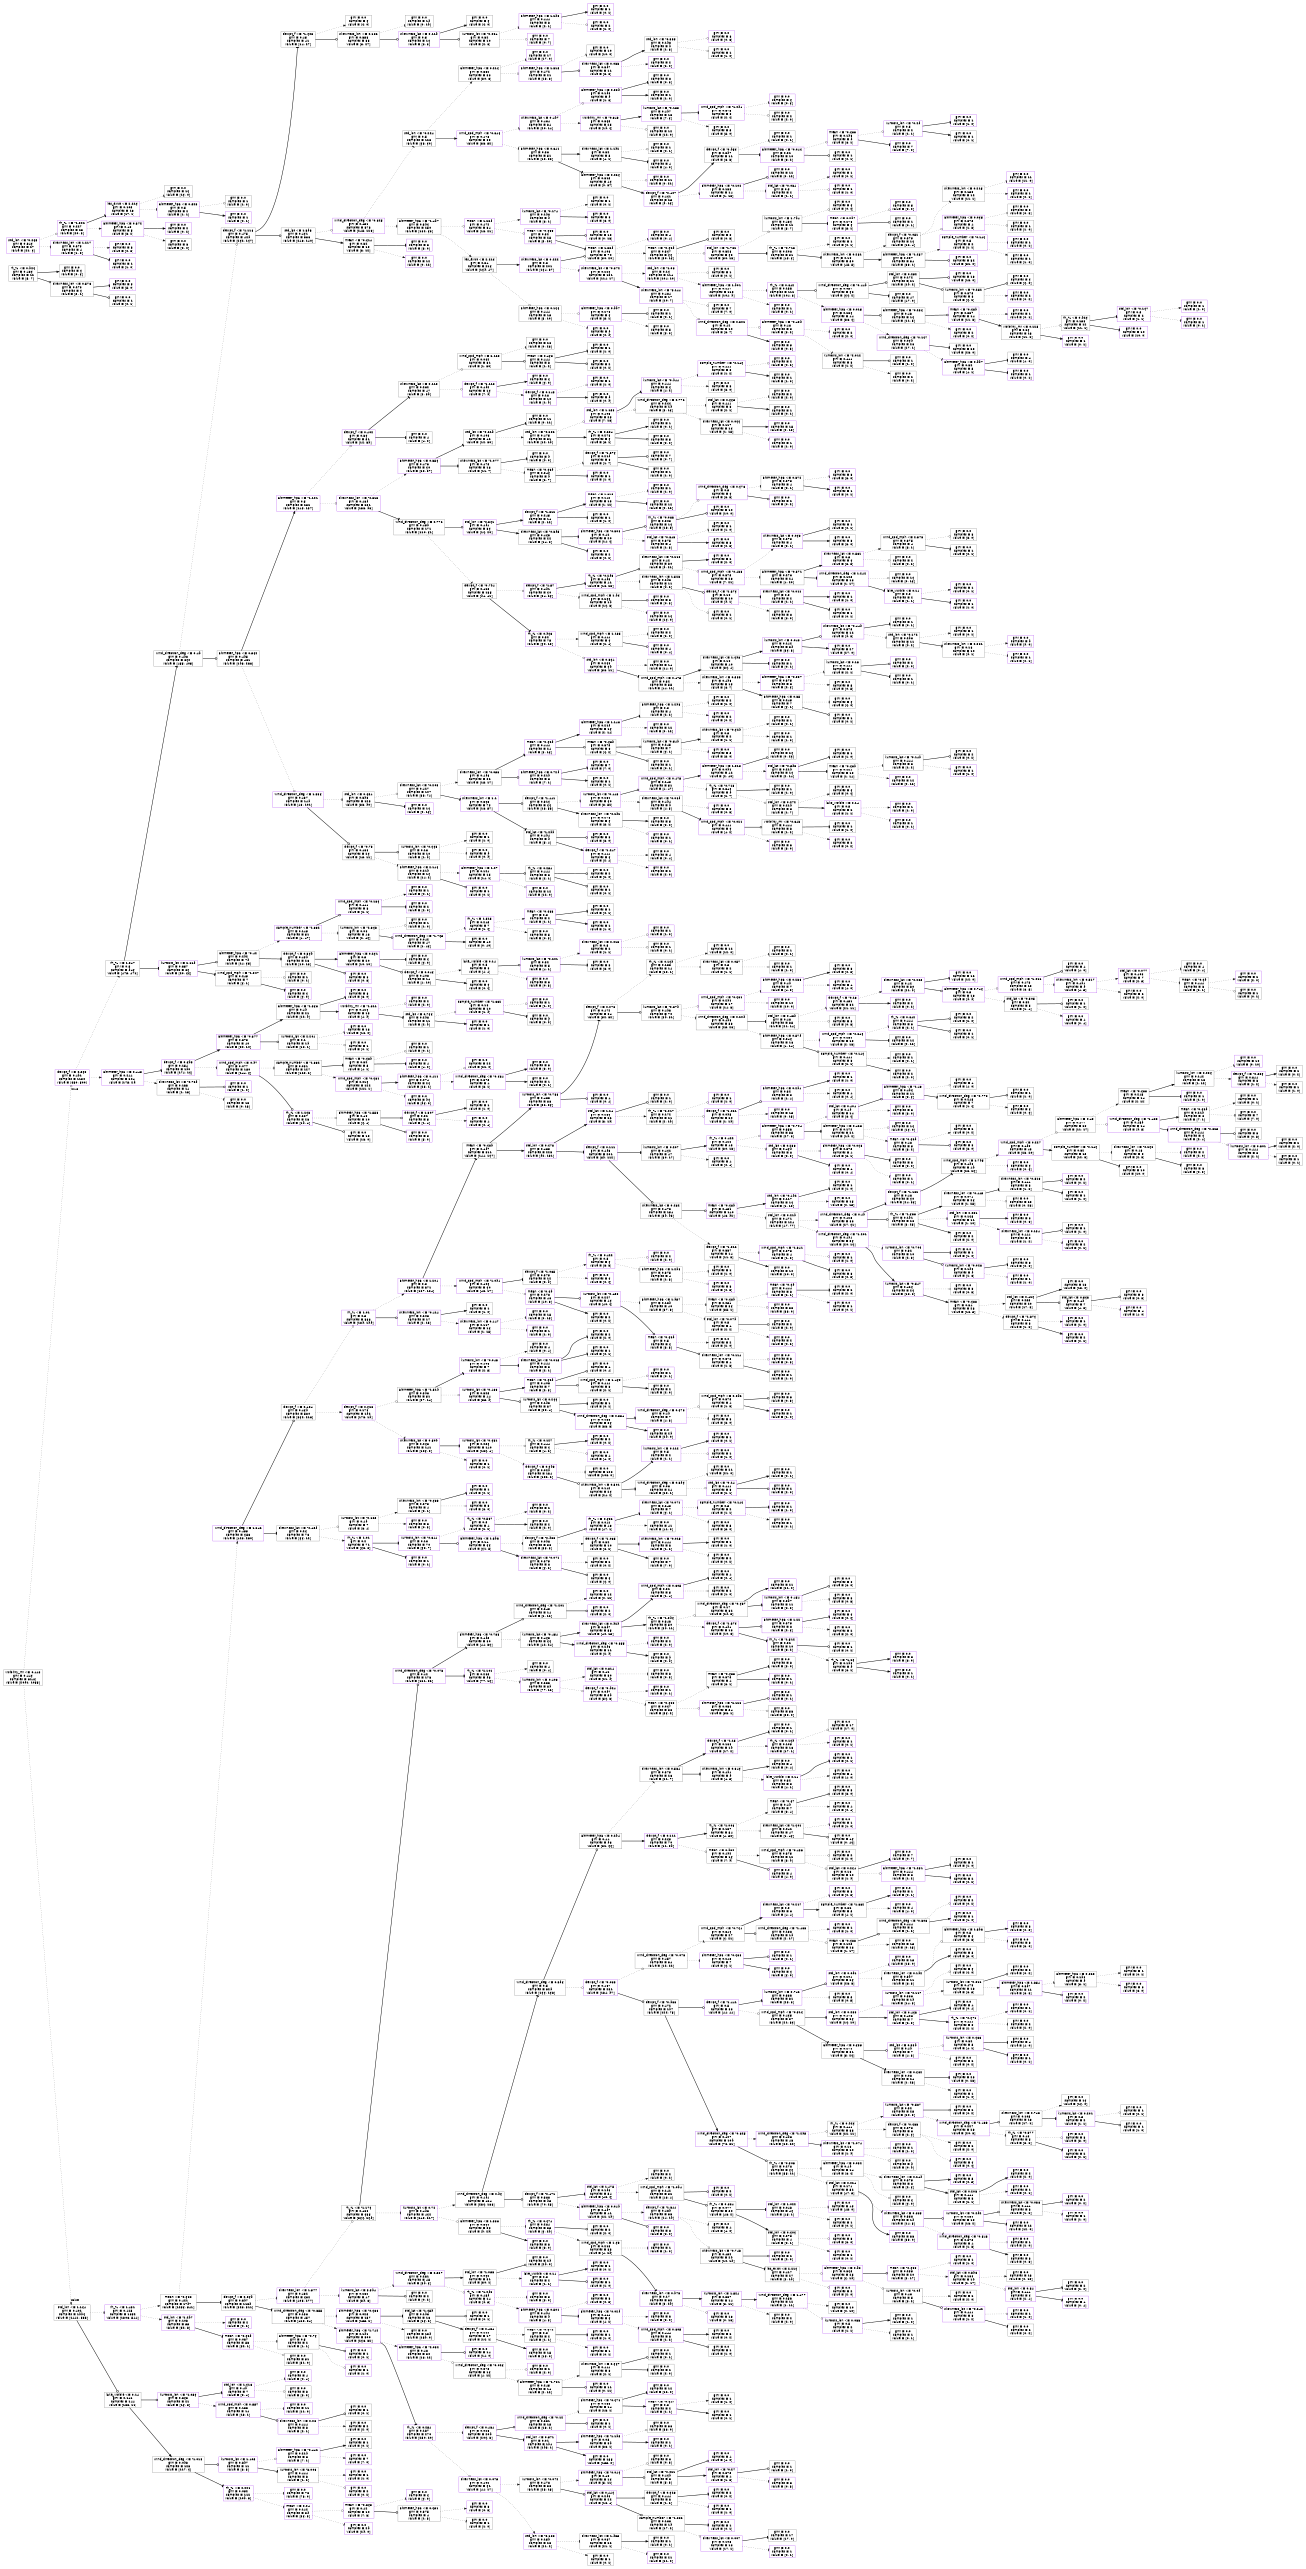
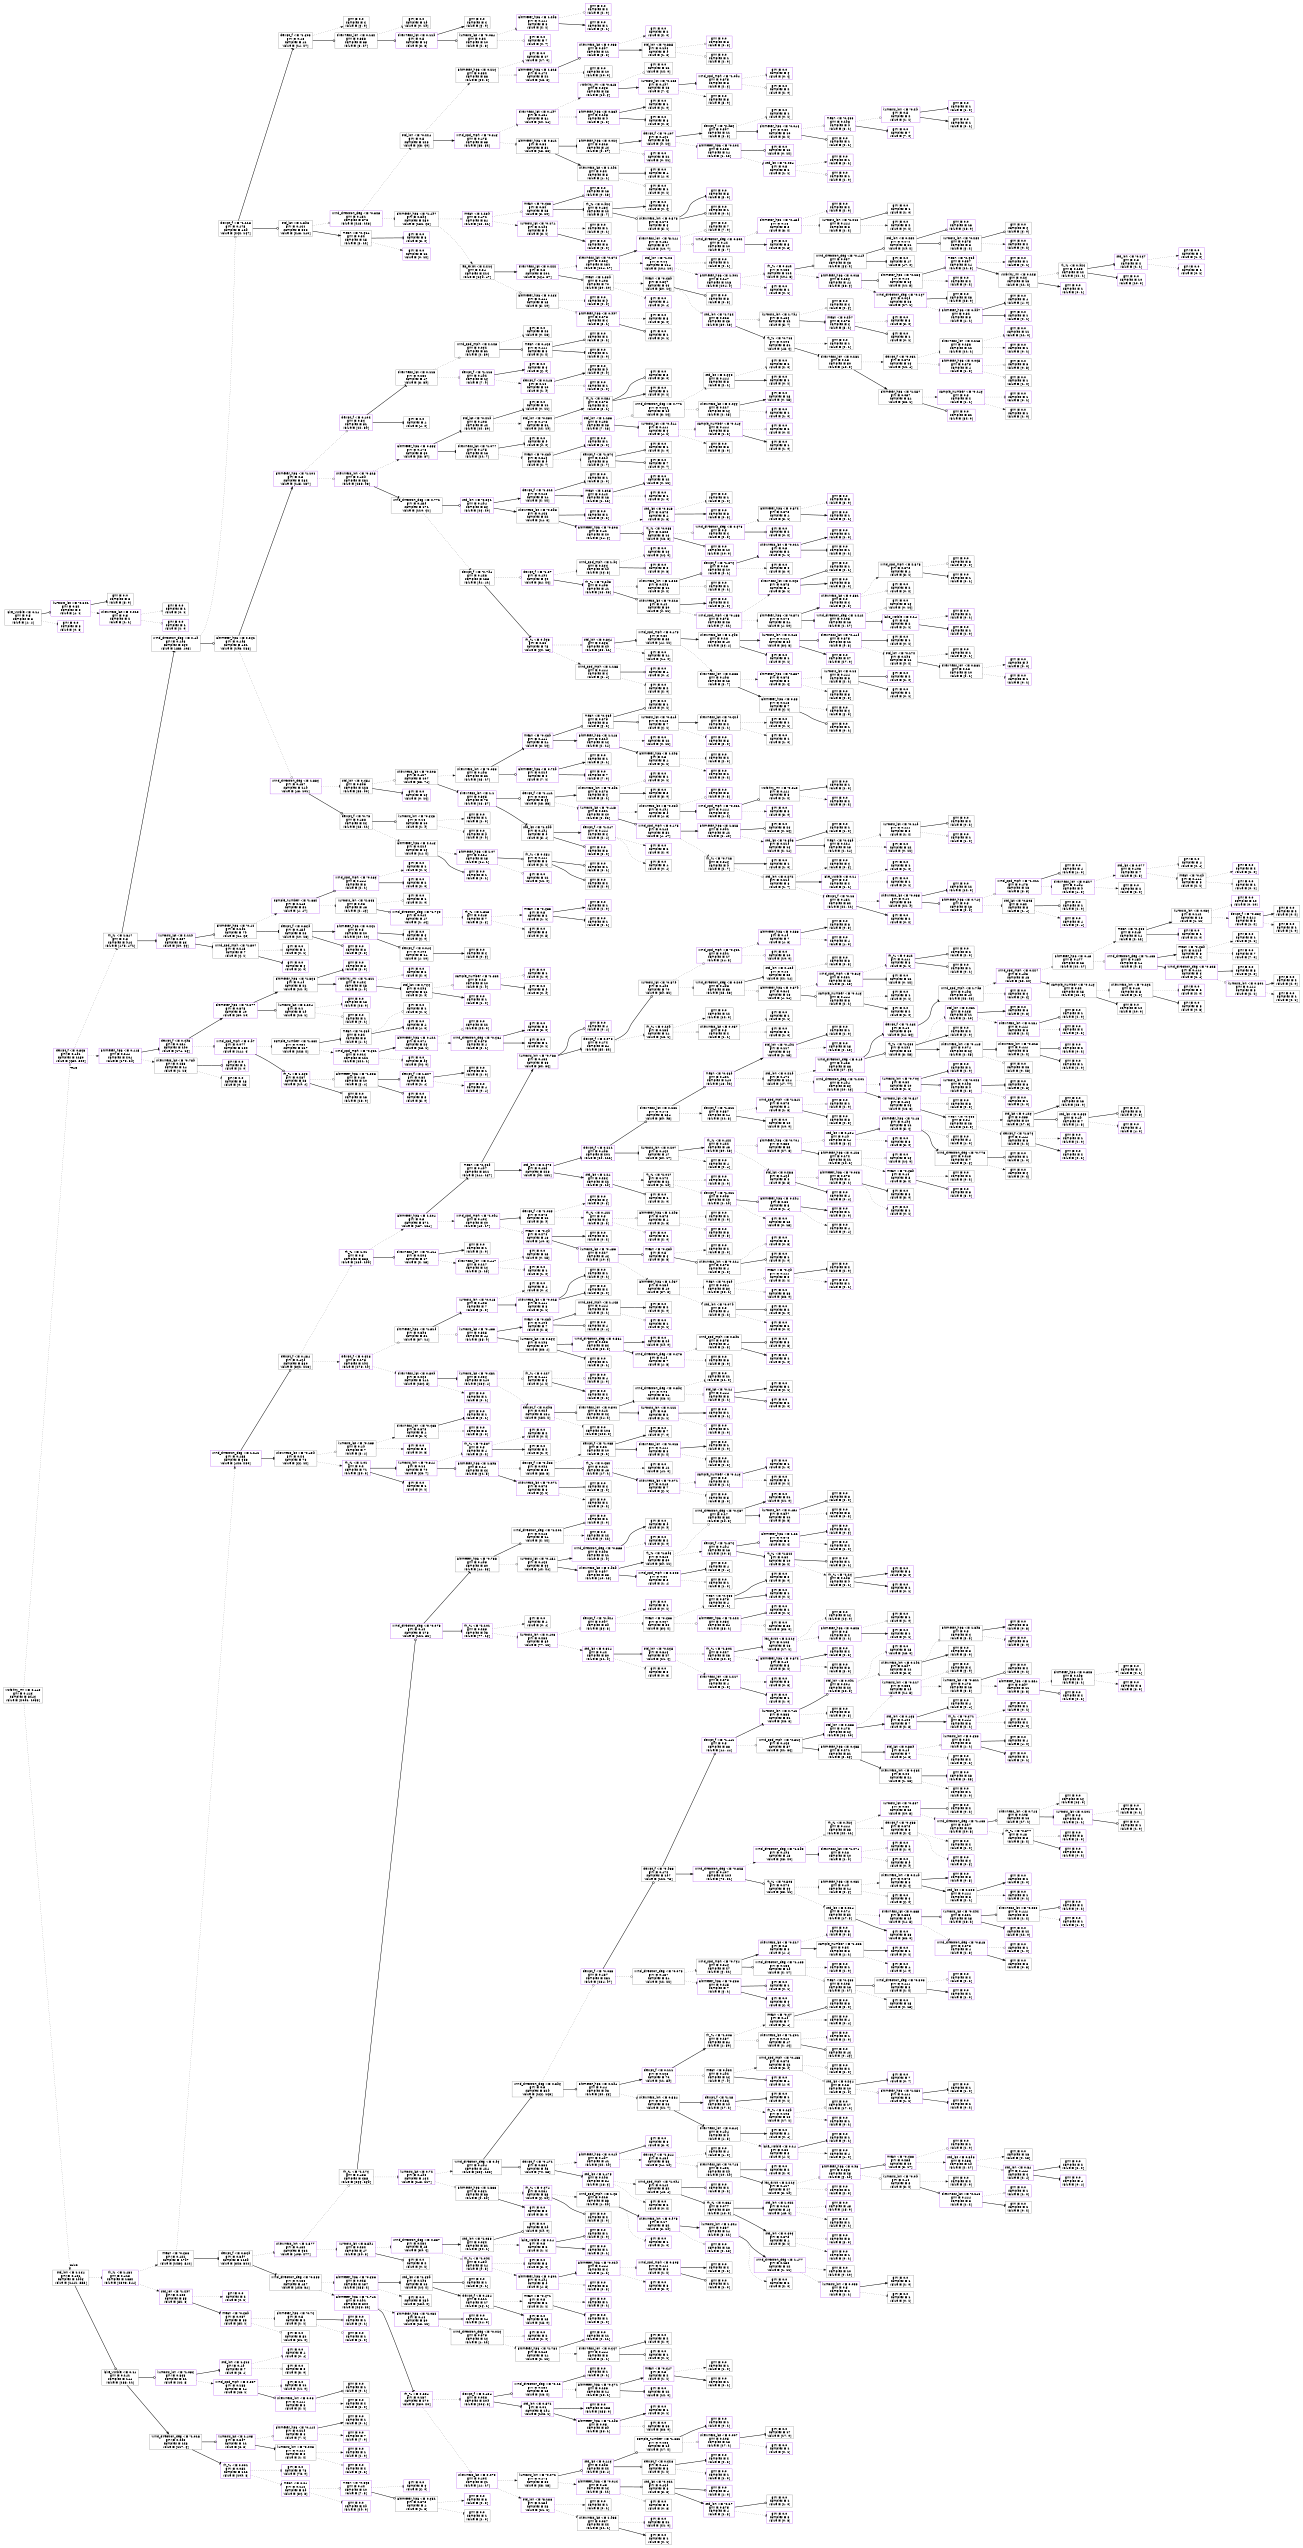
(570, 245) -> (568, 209)
(480, 942) -> none
(447, 972) -> none
(812, 1012) -> (809, 892)
none -> (627, 1654)
